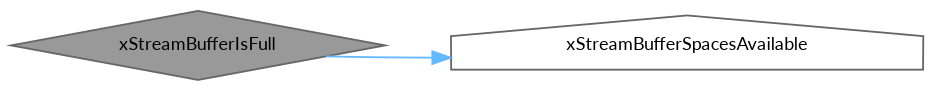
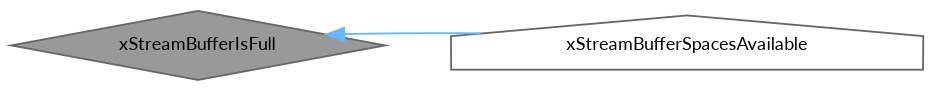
(379, 57) -> (413, 33)
